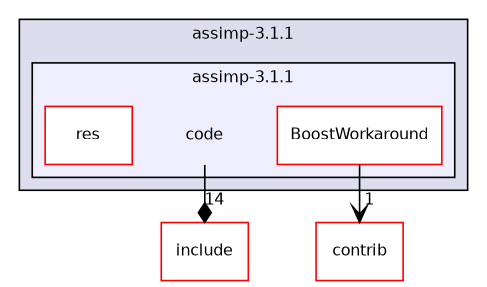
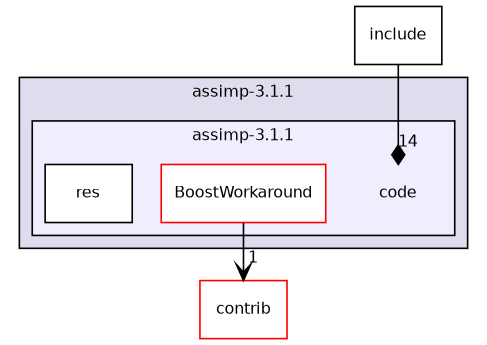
(89, 135) -> (89, 193)
(205, 184) -> (398, 105)
(205, 252) -> (398, 35)
